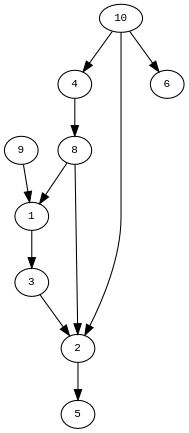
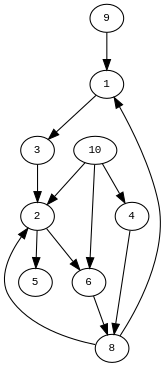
none -> (60, 245)
none -> (99, 310)
